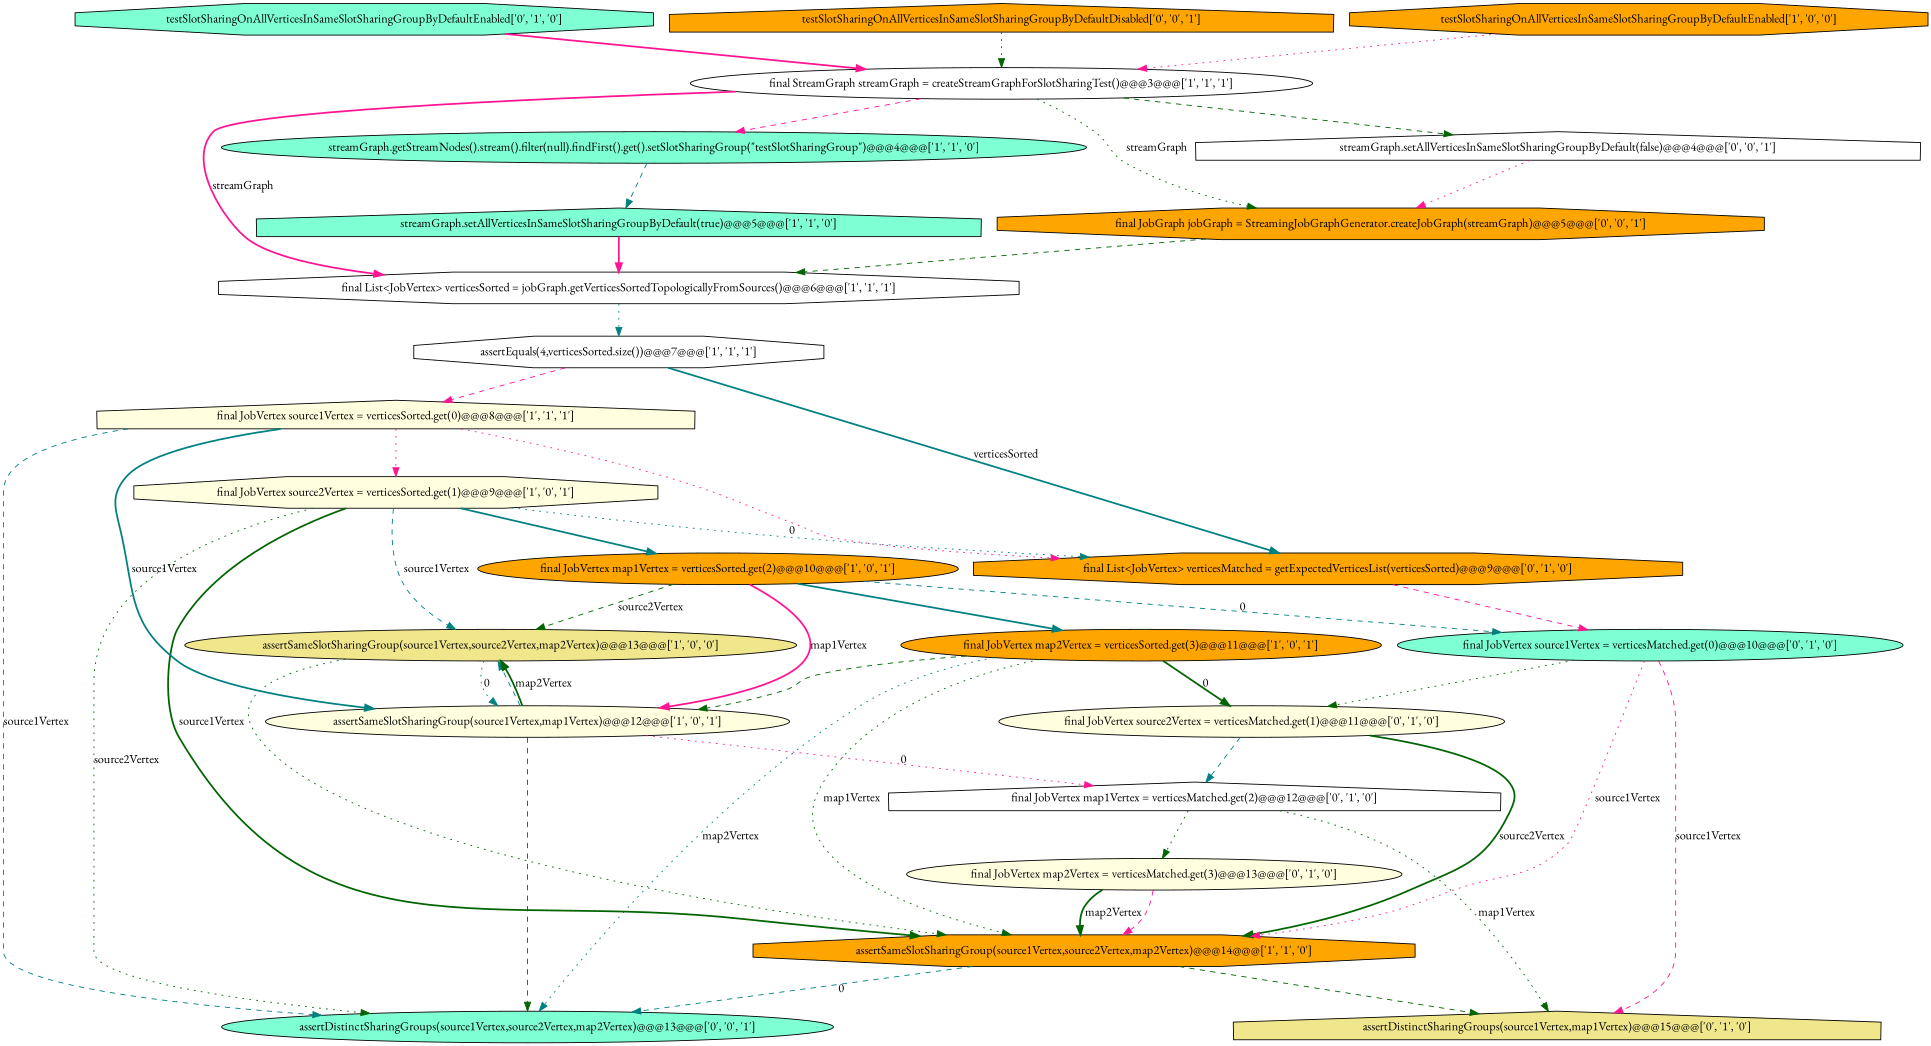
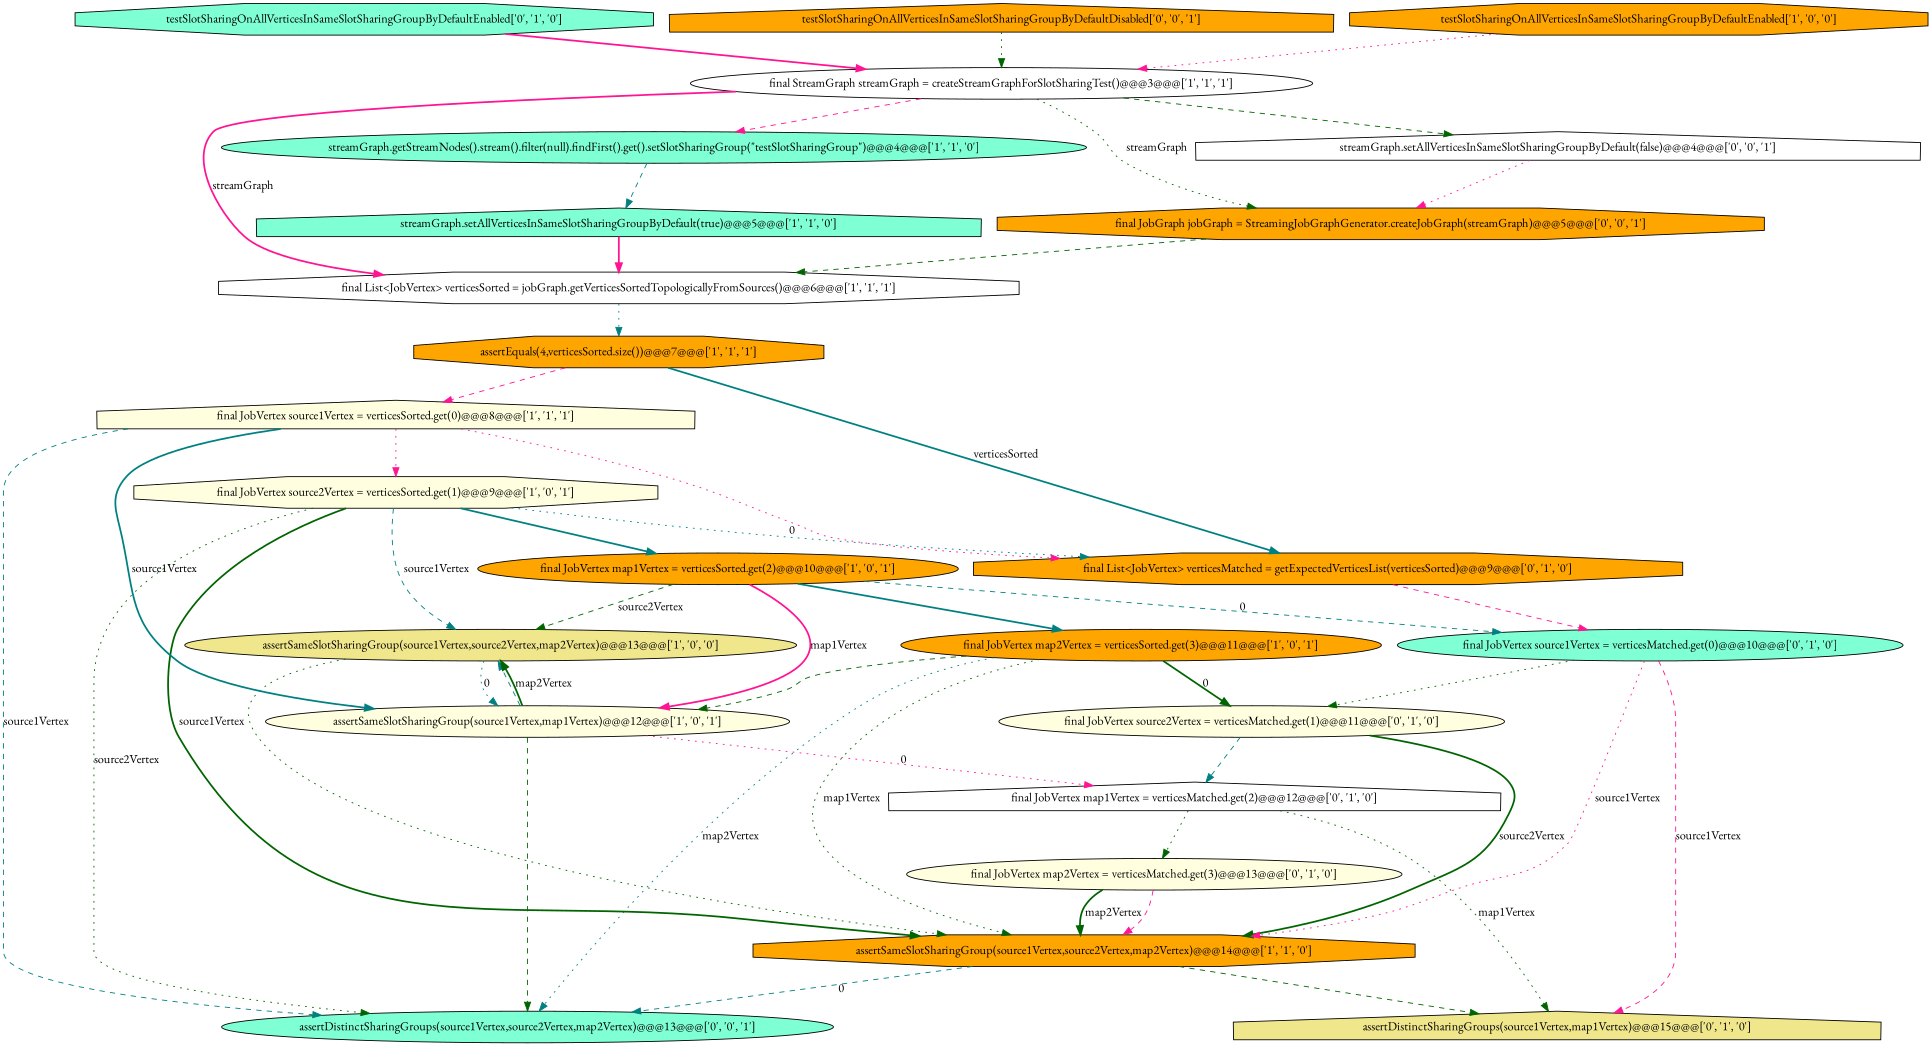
(619, 352) -> (619, 352)
